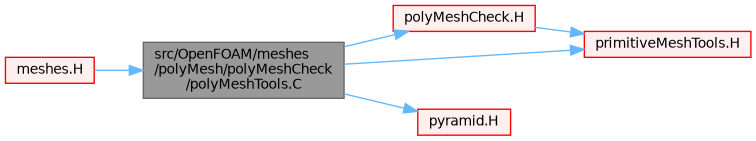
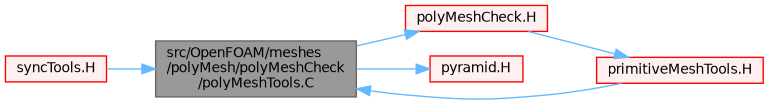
(457, 57) -> (496, 99)
(50, 70) -> (56, 69)
